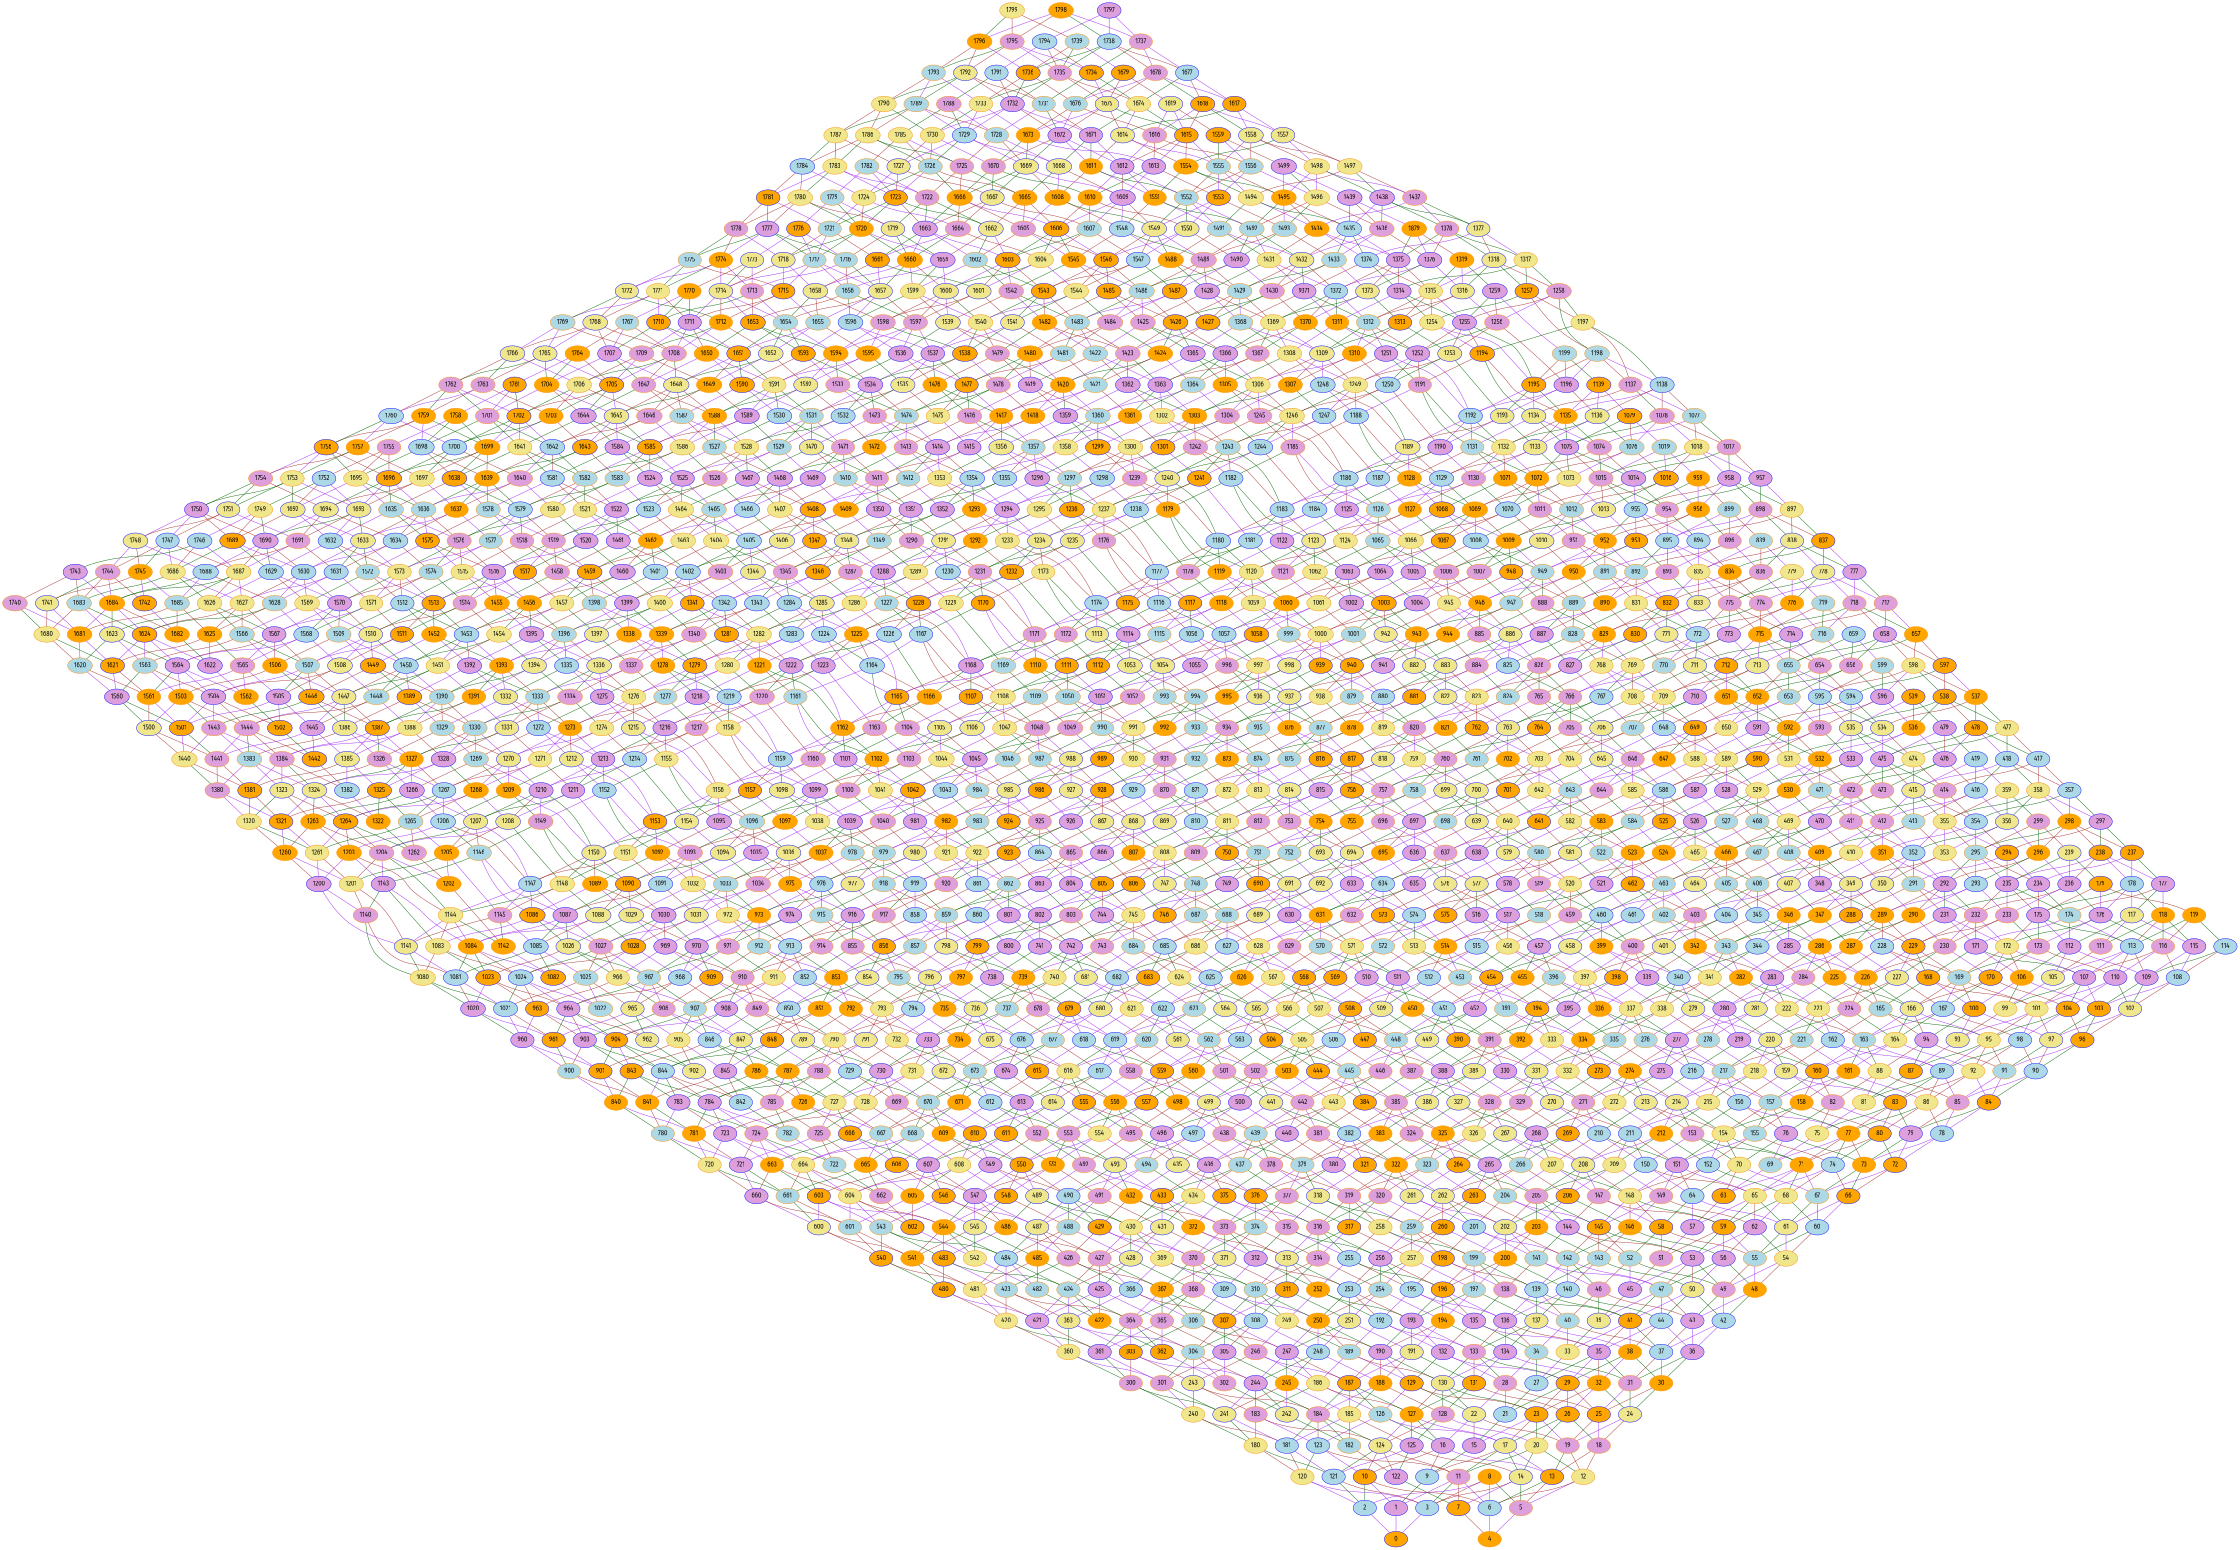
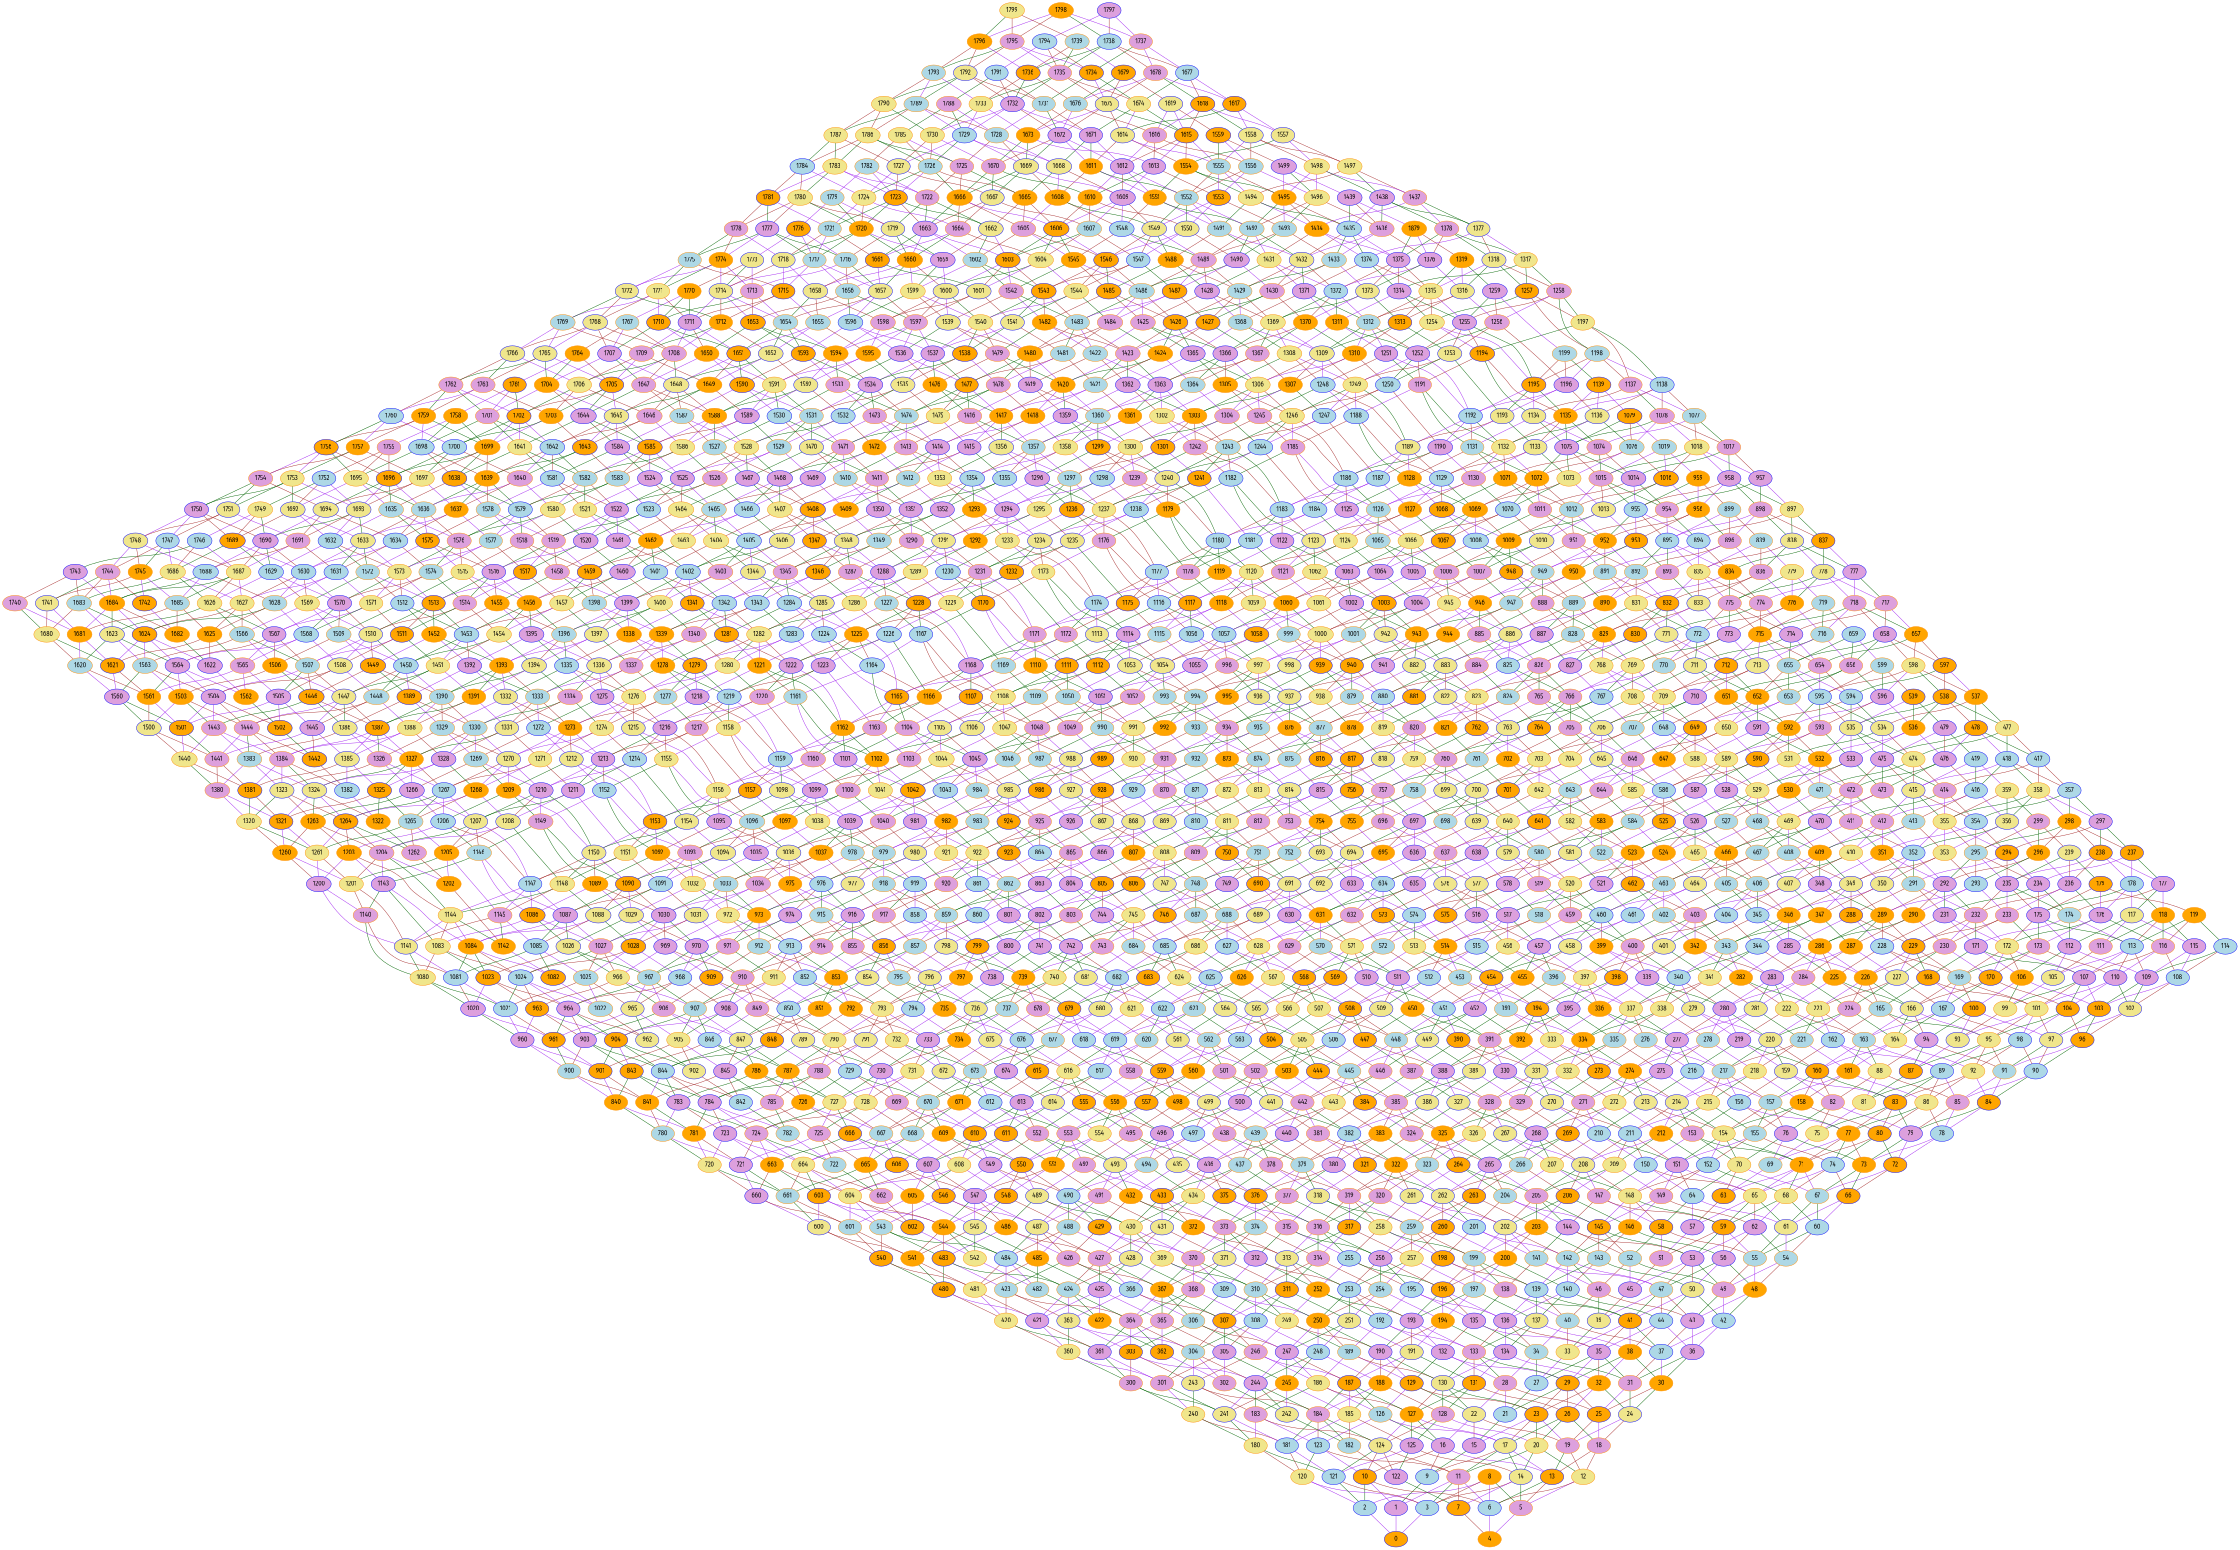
(1304, 291) -> (1304, 291)
(682, 399) -> (682, 399)
(706, 588) -> (706, 588)
(1399, 900) -> (1399, 900)
(1072, 1213) -> (1072, 1213)
(1786, 1258) -> (1786, 1258)
